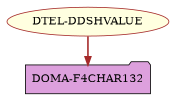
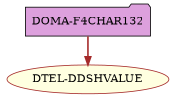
(88, 47) -> (88, 47)
